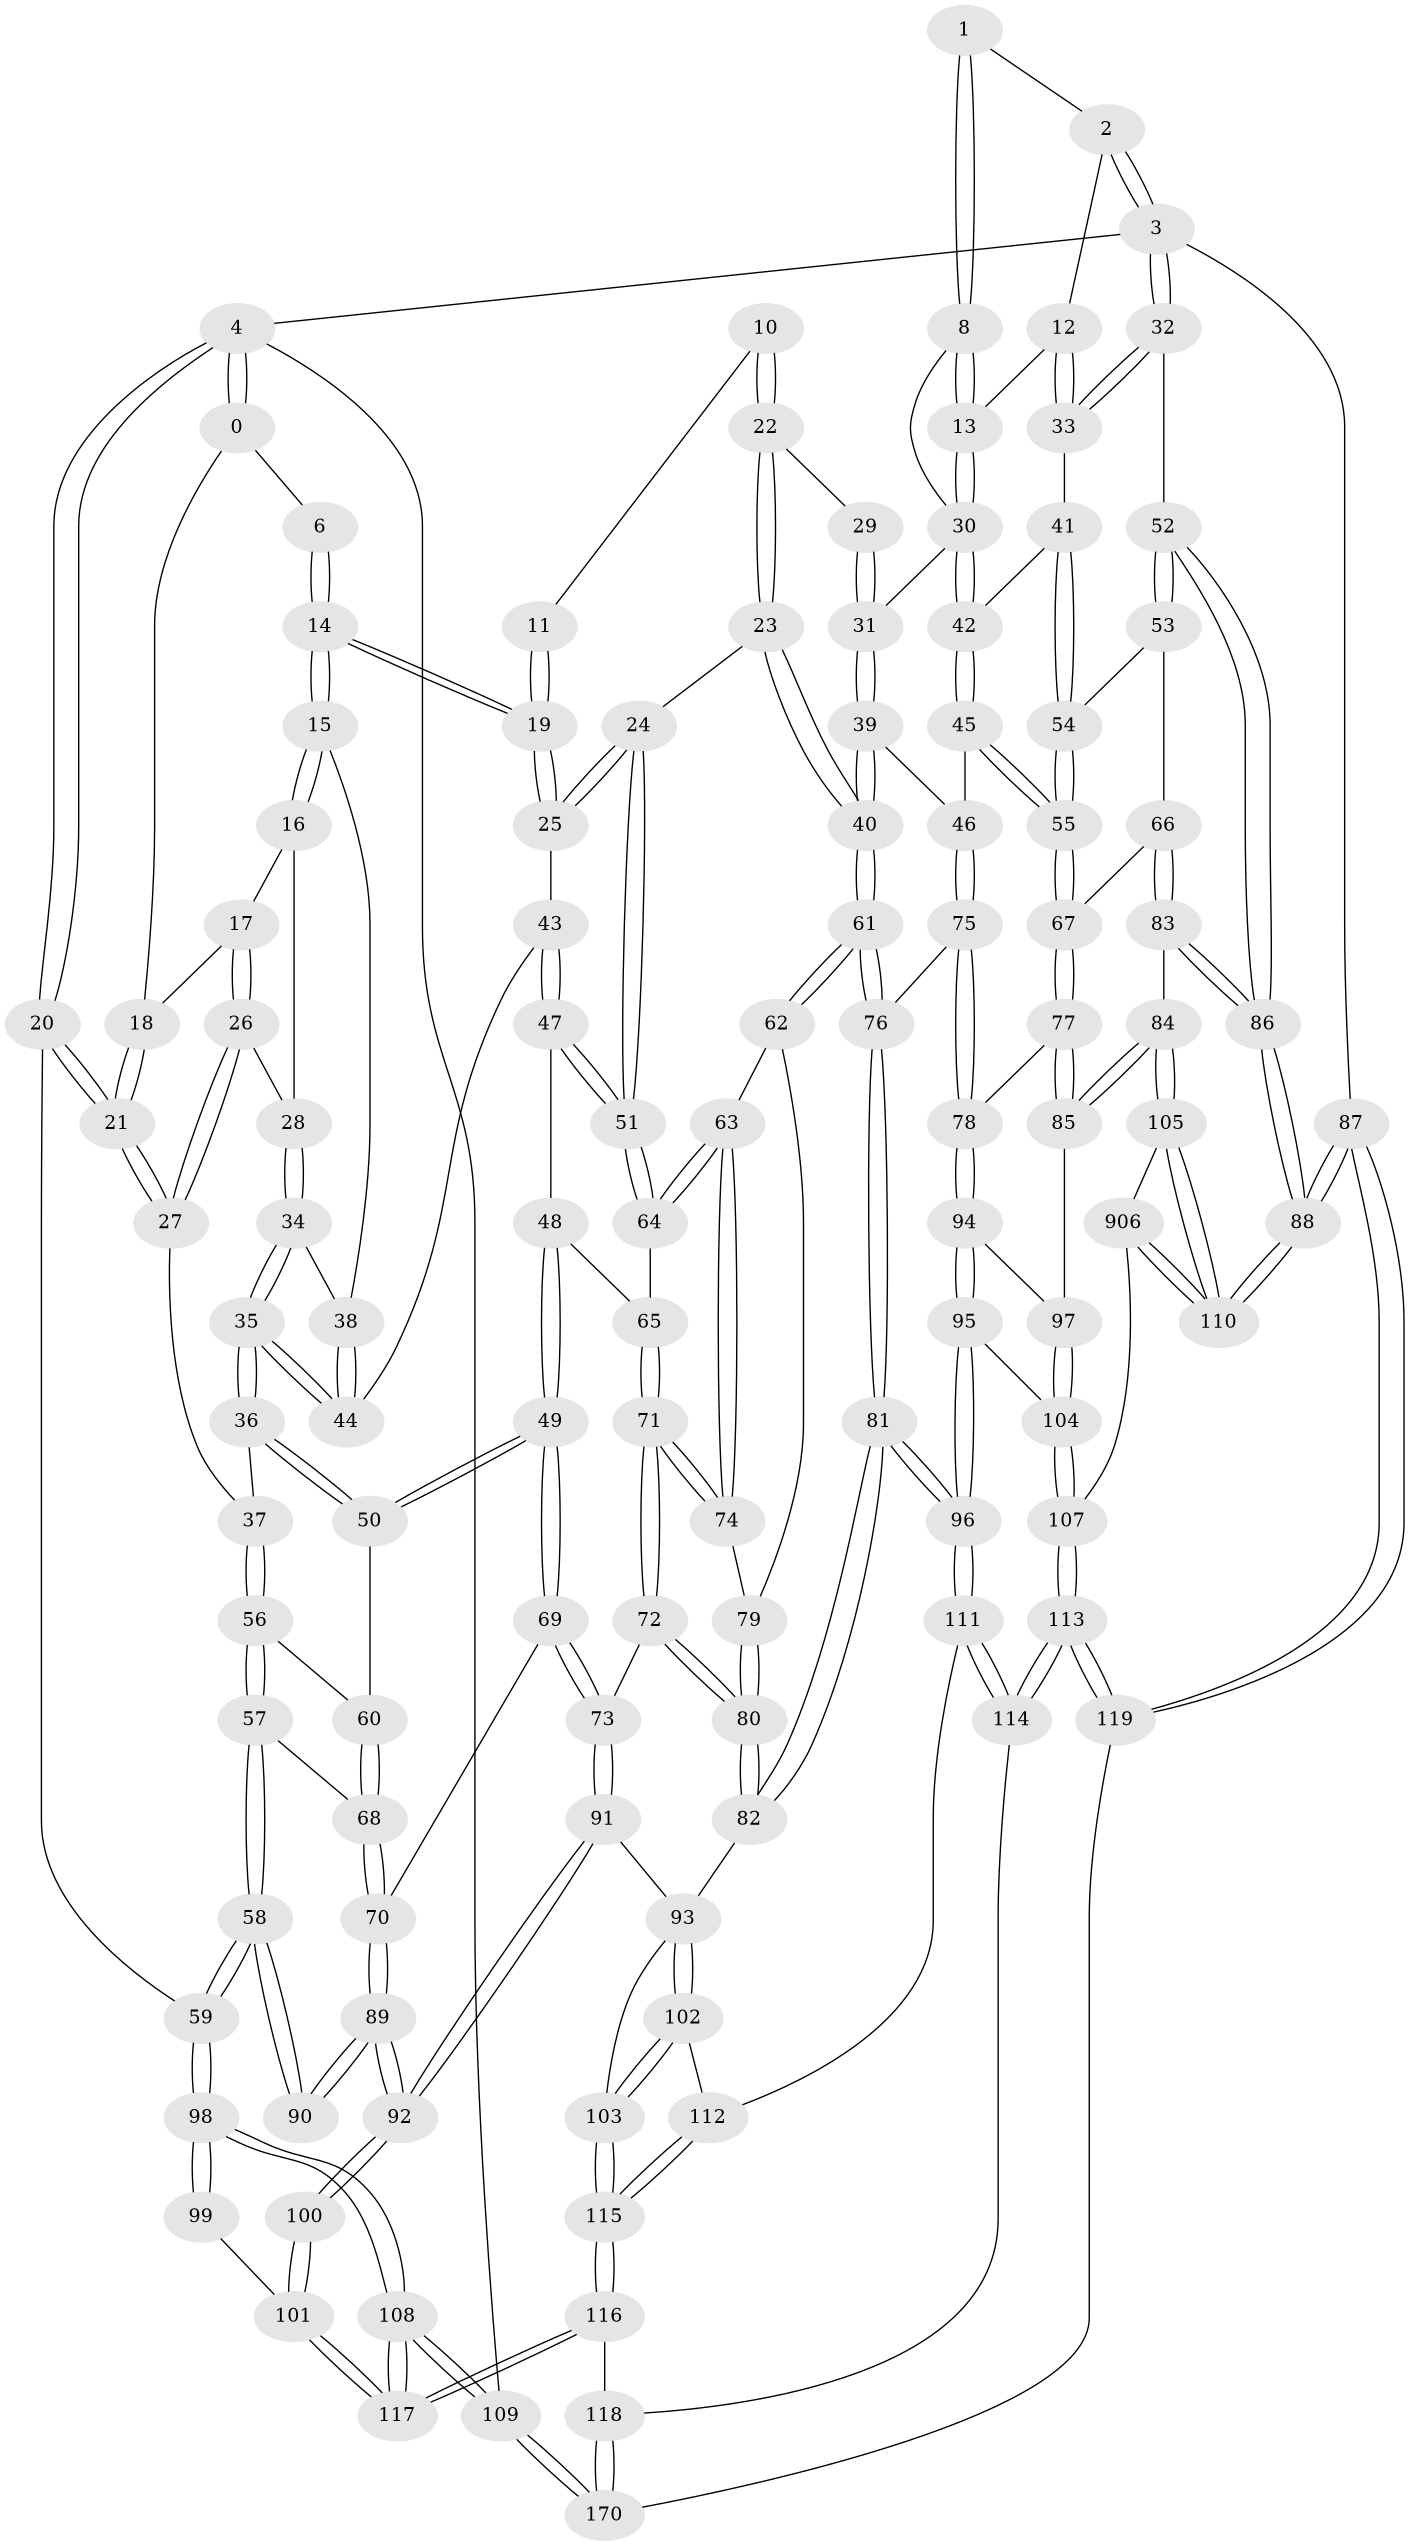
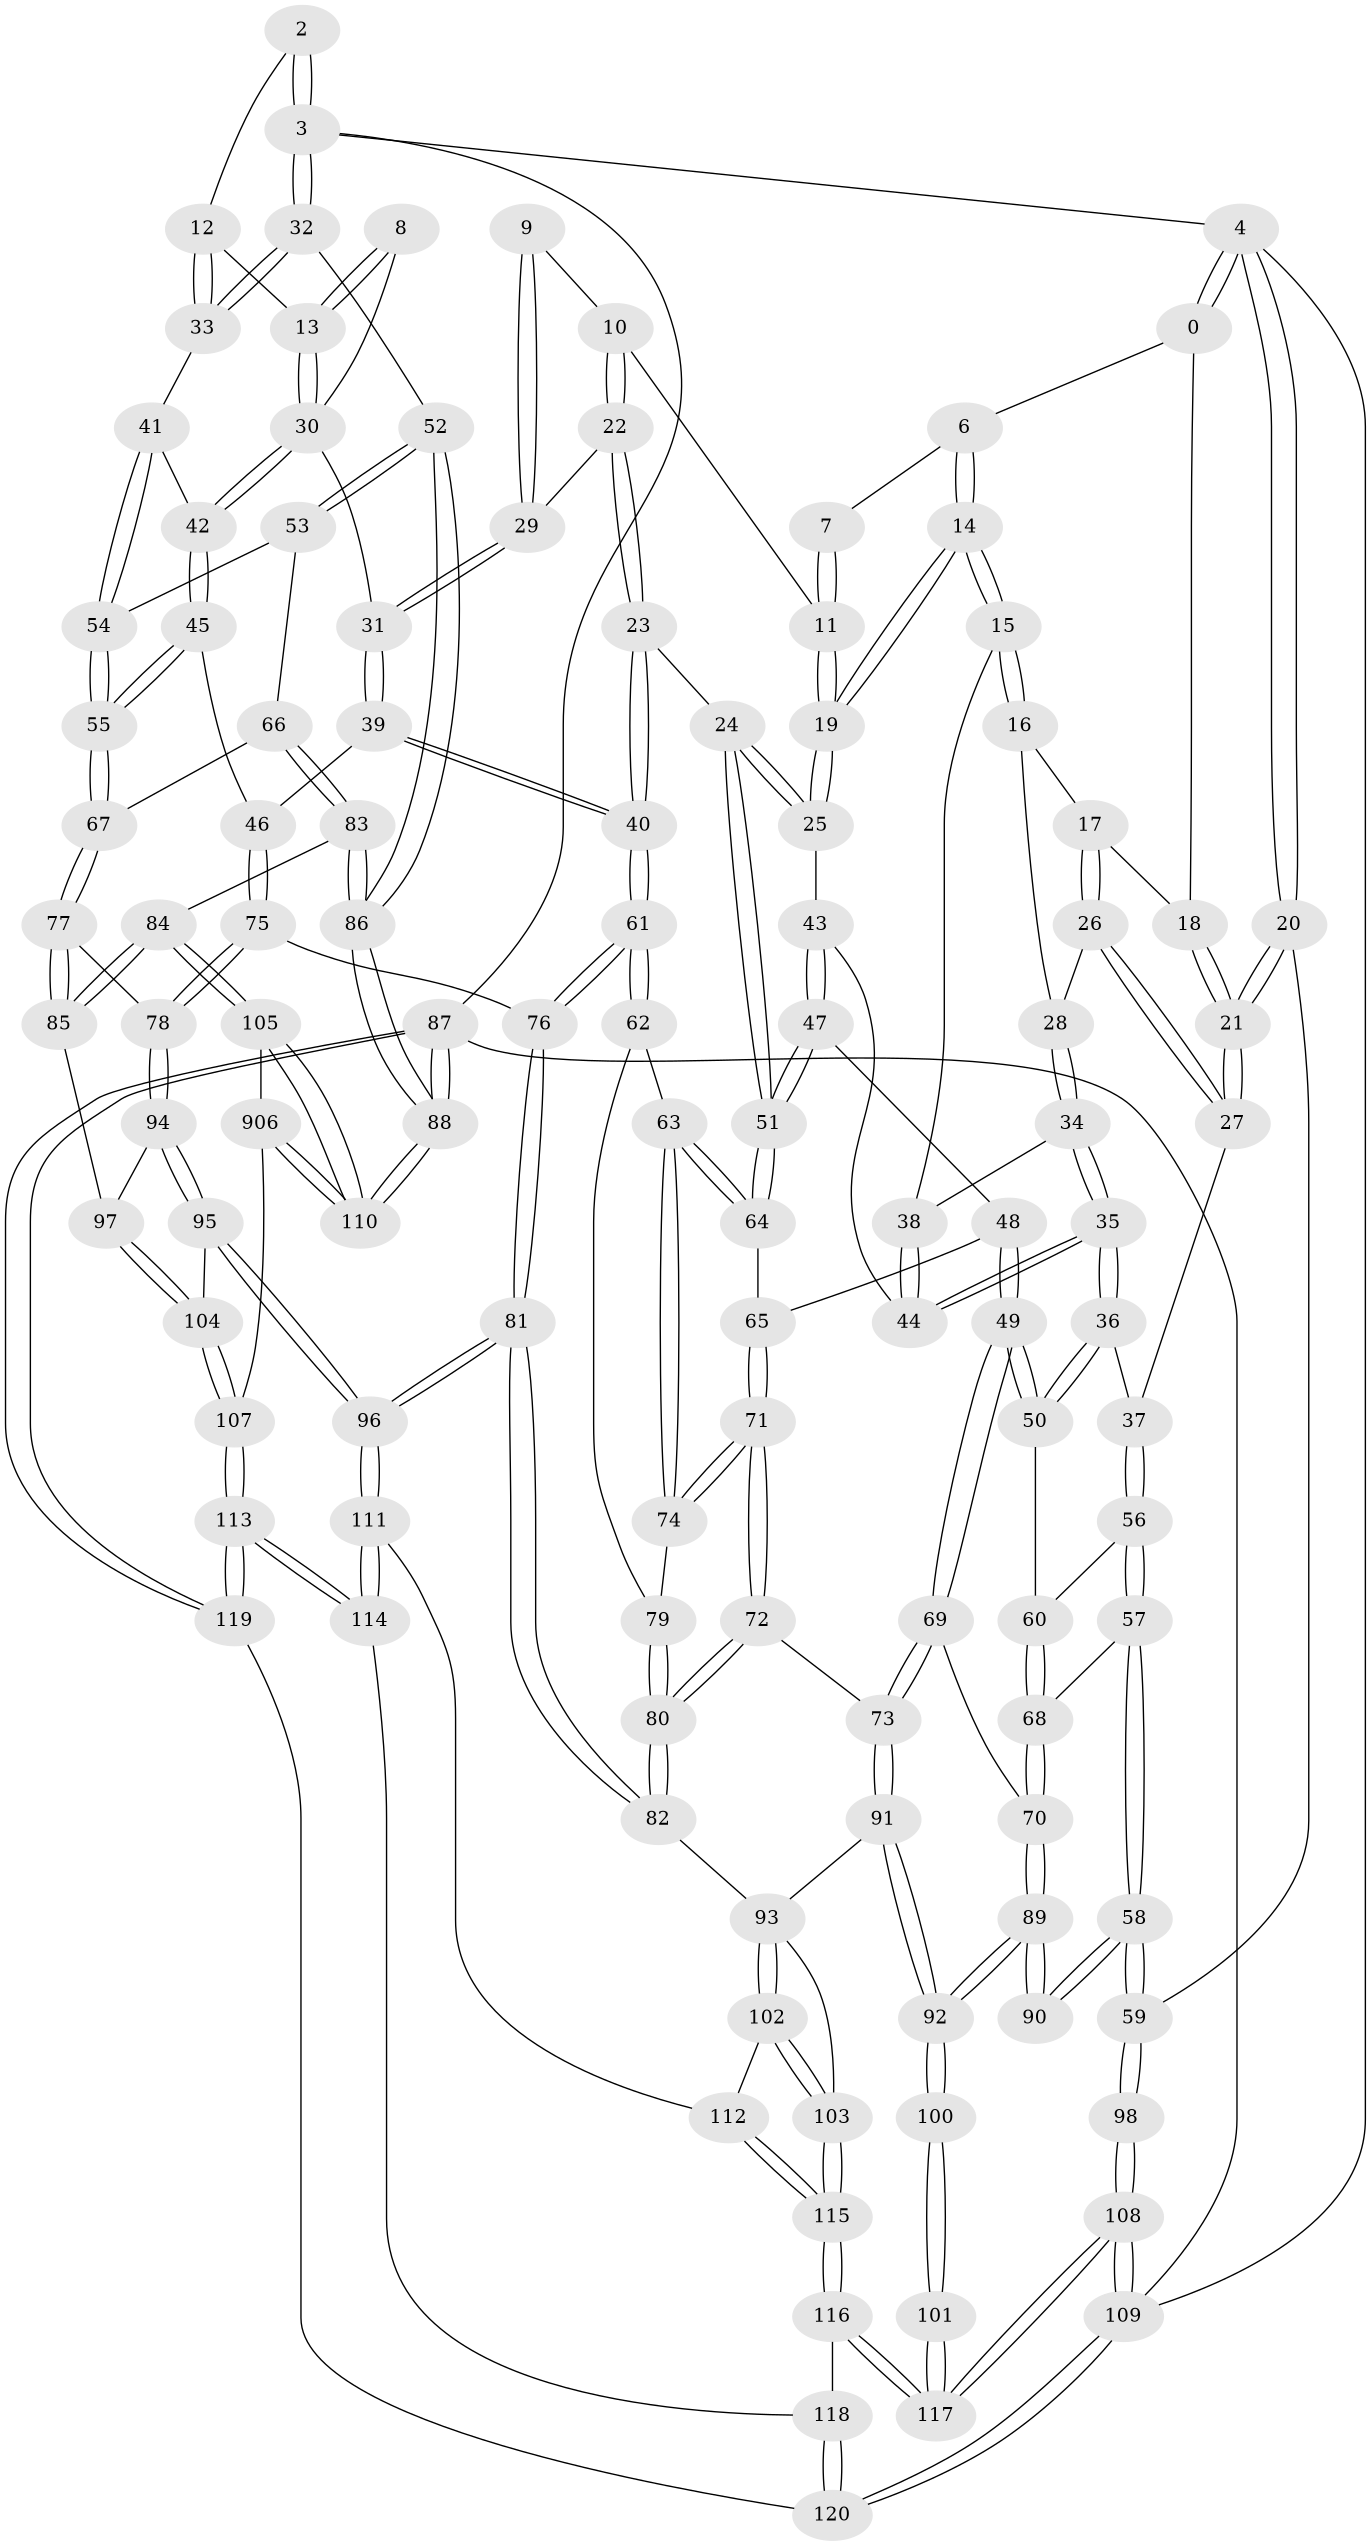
(965, 30) -> none
none -> (527, 229)
none -> (827, 527)
none -> (1237, 1363)
(202, 2217) -> none
(605, 2515) -> (832, 2515)
